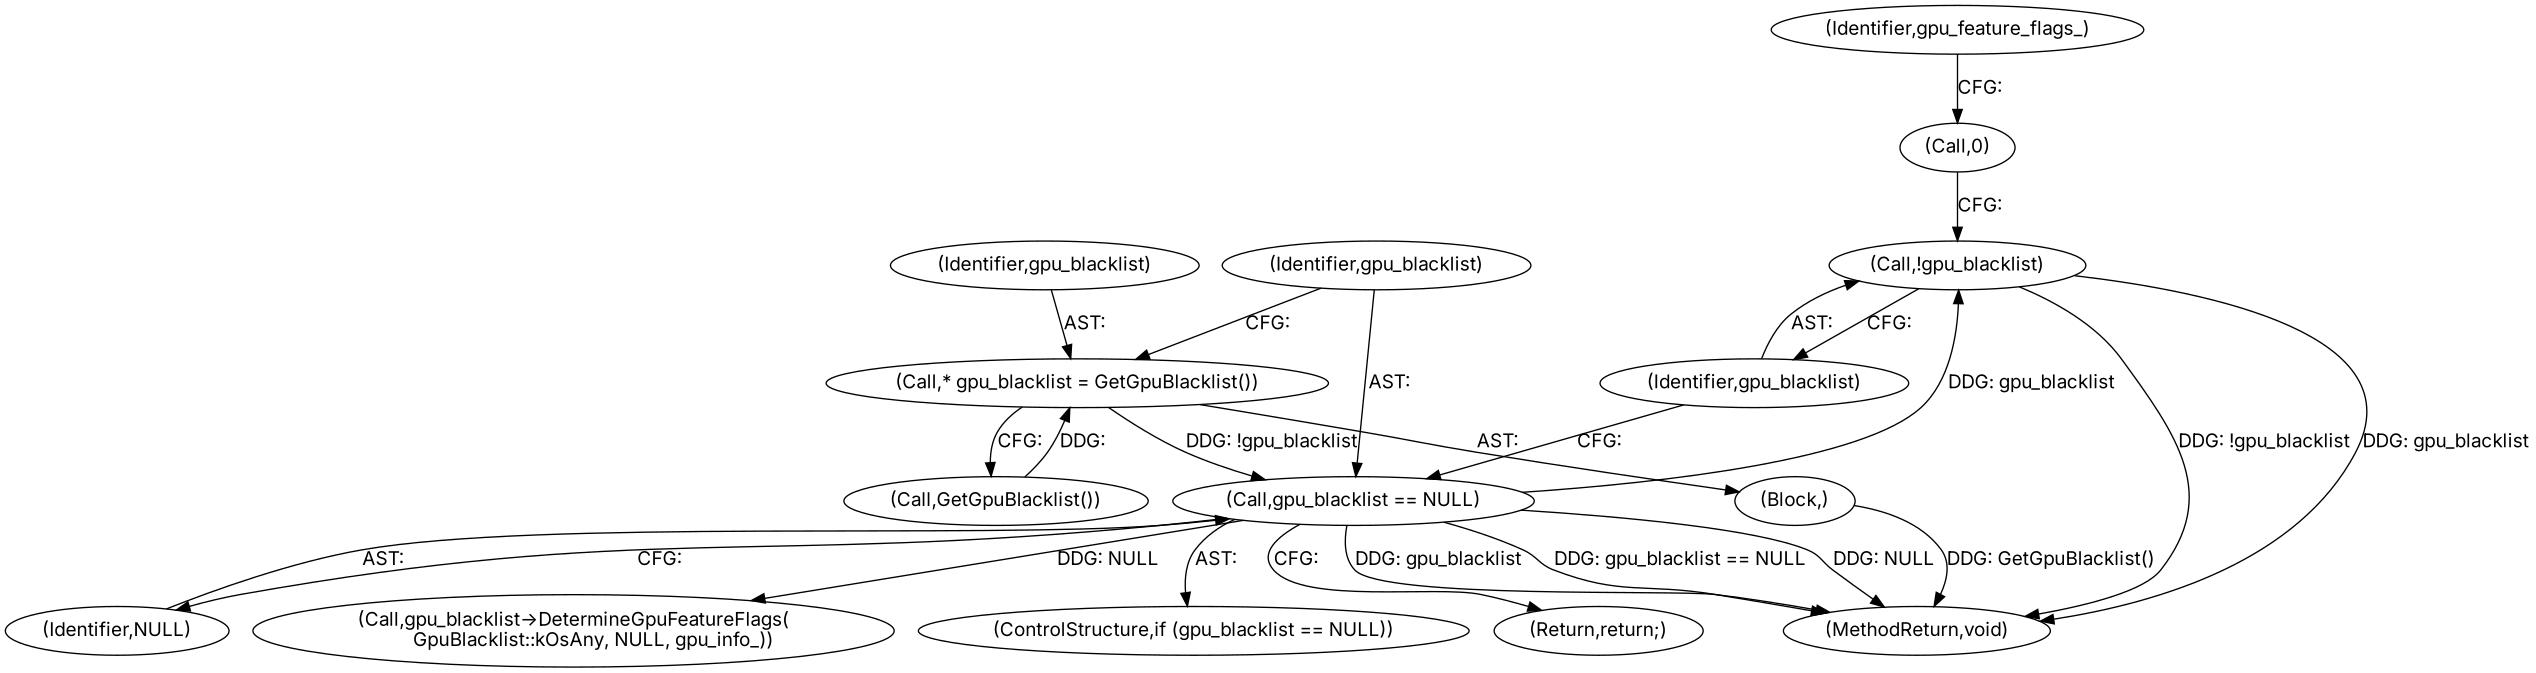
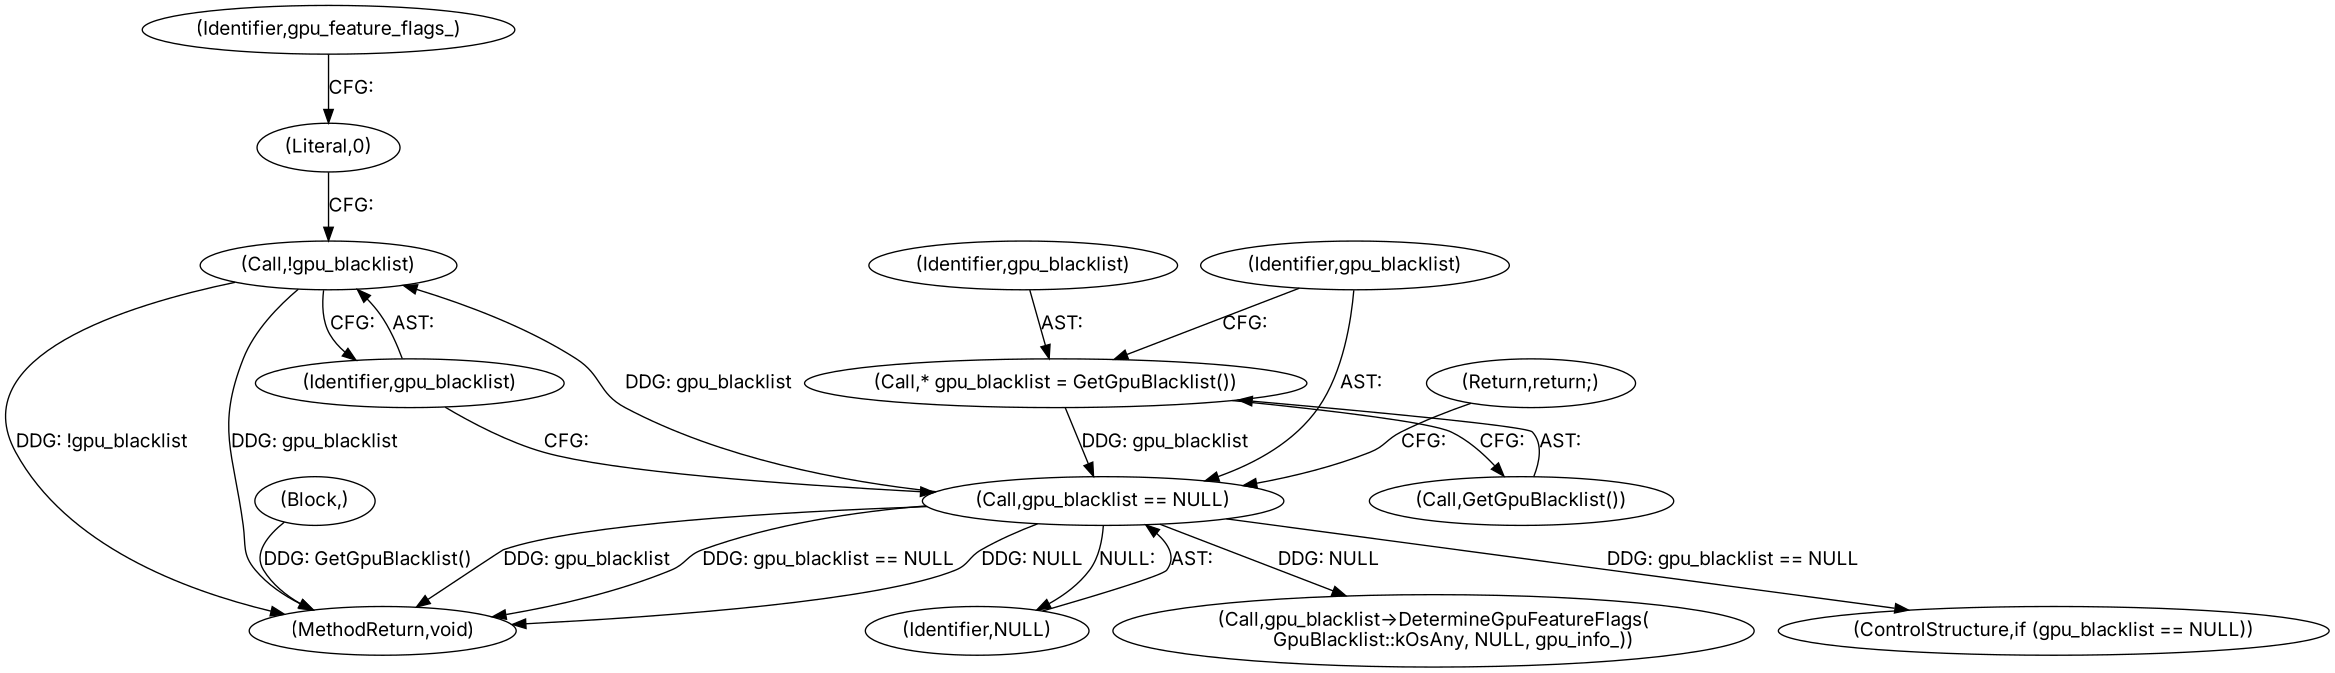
(1957, 148) -> (329, 148)
(1085, 442) -> (1563, 442)
(1272, 442) -> (1165, 442)
(1462, 450) -> none
(662, 560) -> (1130, 560)
(1219, 560) -> (1733, 560)
(1369, 592) -> (1368, 453)
